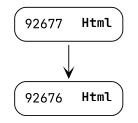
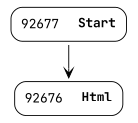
(97, 23) -> (97, 23)
